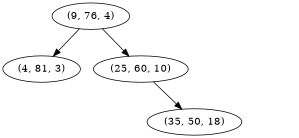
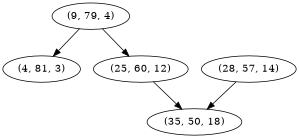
(91, 16) -> (91, 16)
(141, 69) -> (141, 69)
none -> (249, 69)
